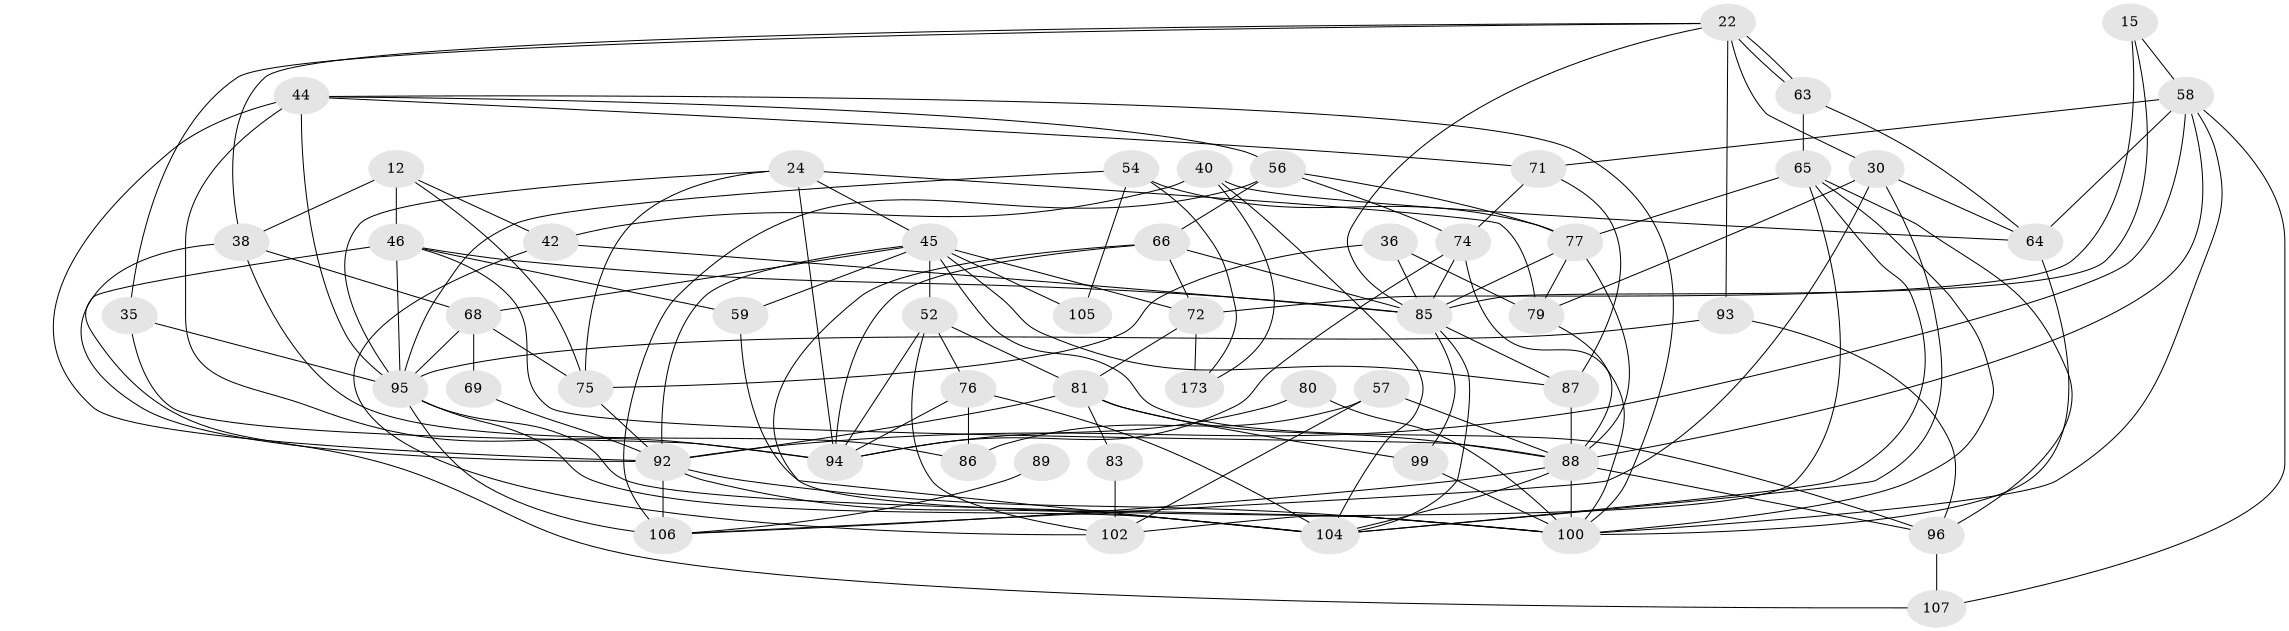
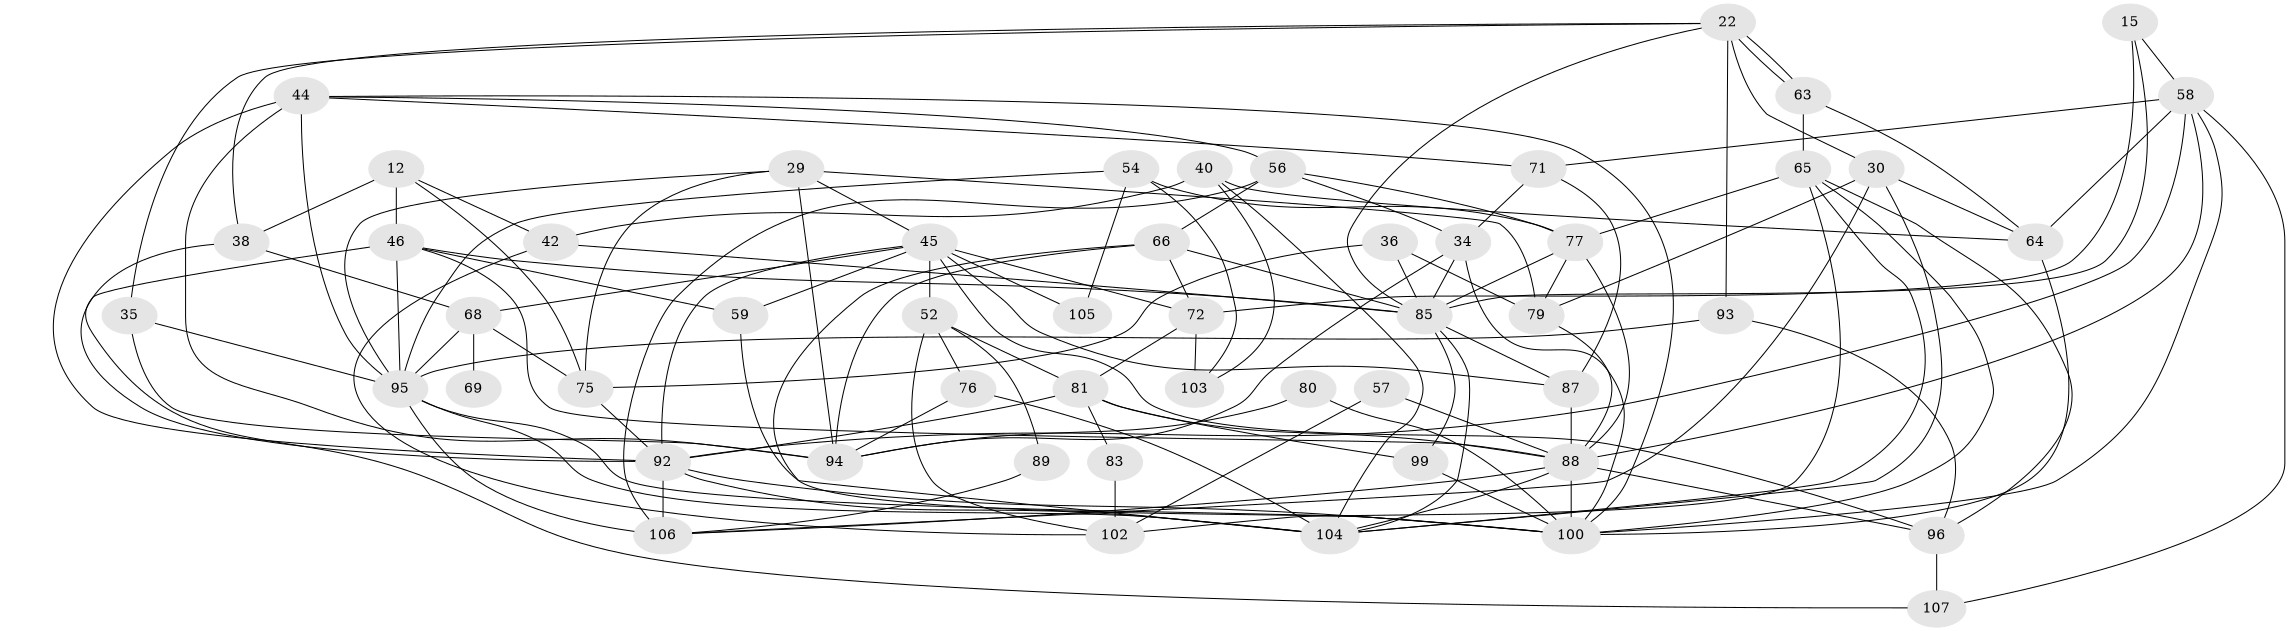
(796, 169) -> (796, 169)
(1463, 242) -> (1463, 242)
(882, 389) -> (1008, 375)
(1194, 389) -> (1194, 389)
(568, 426) -> none
(968, 462) -> none
